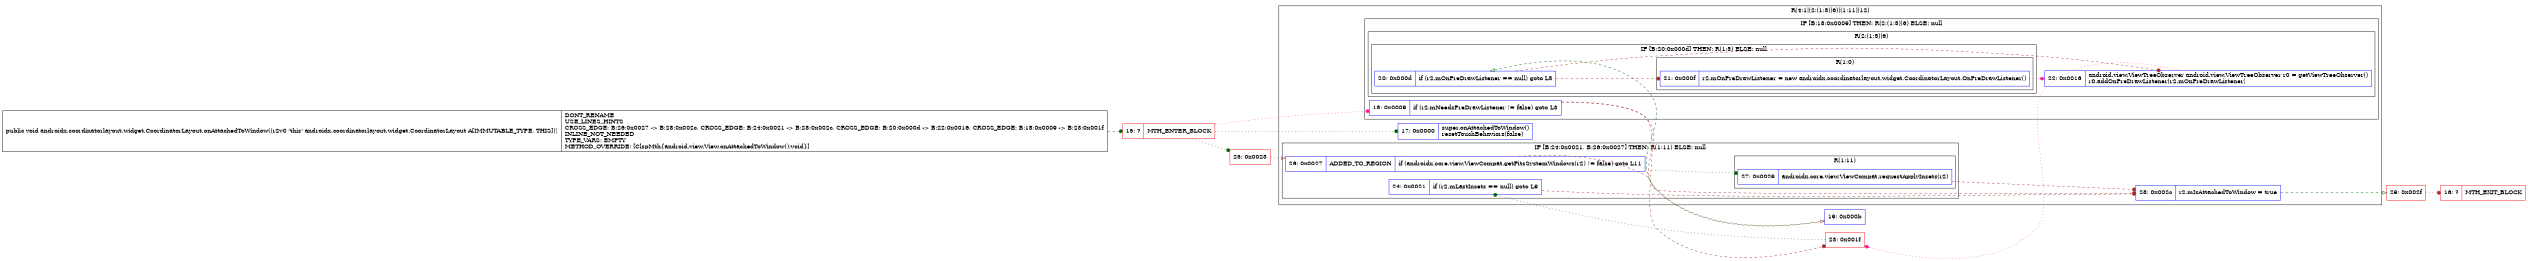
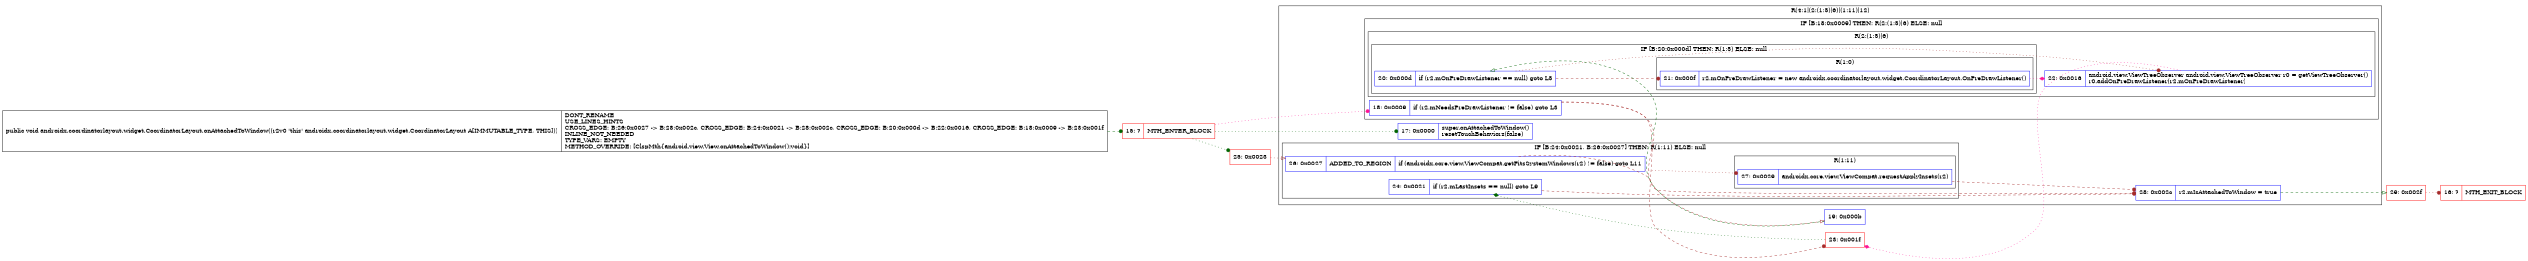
(1836, 48) -> (1836, 48)
(1690, 172) -> (1690, 172)
(1668, 230) -> (1669, 230)
